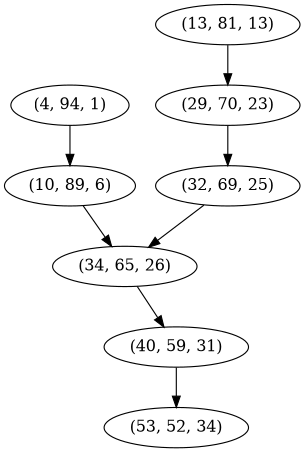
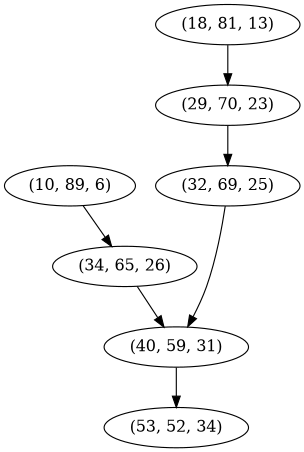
(228, 25) -> (228, 25)
(70, 105) -> none
(181, 223) -> (214, 263)
